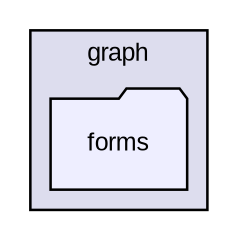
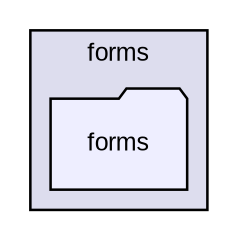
(119, 54) -> (119, 54)
